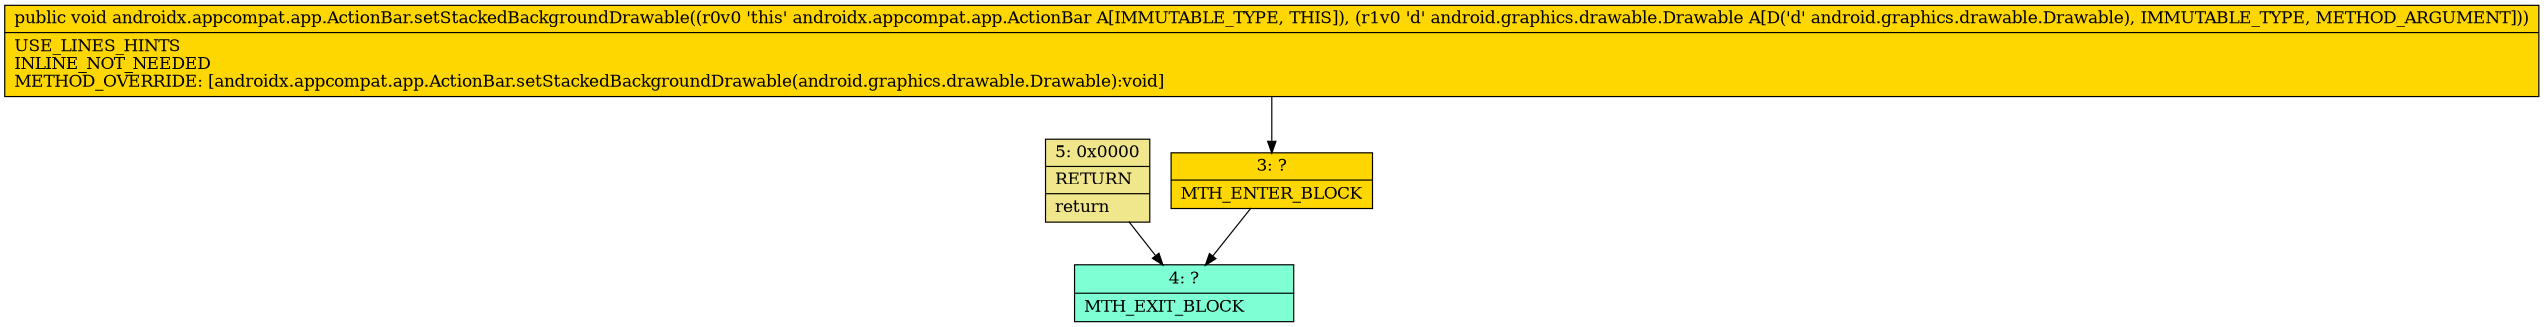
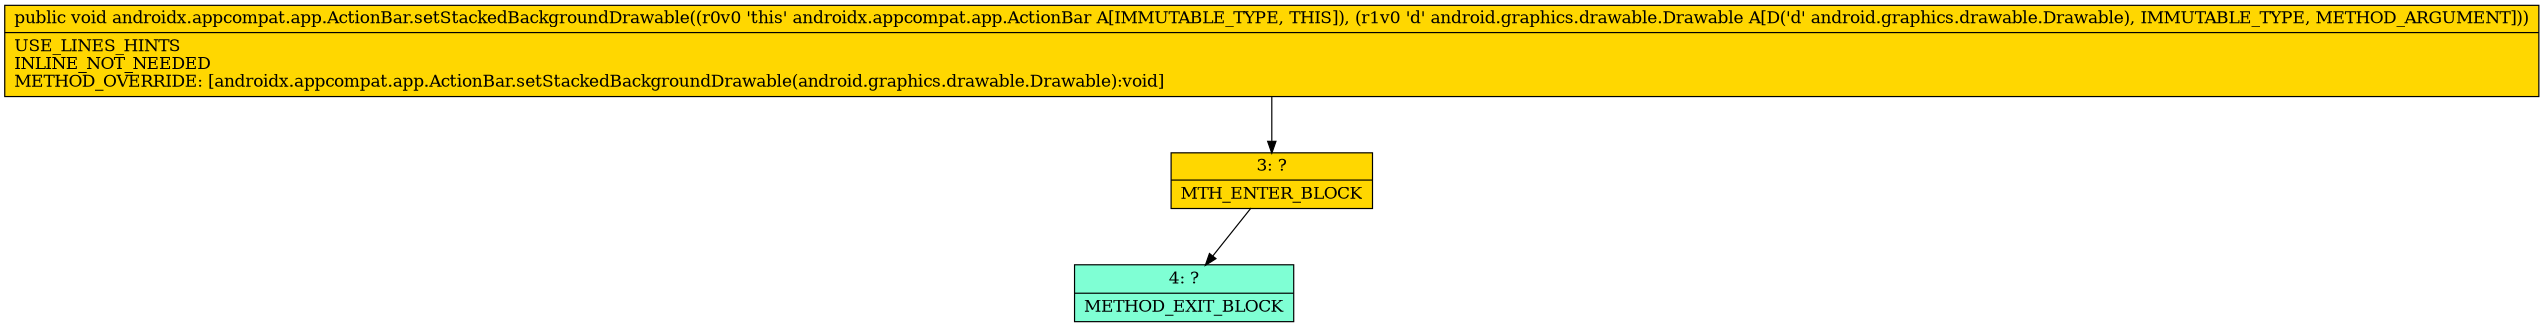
(1098, 181) -> none
(1165, 307) -> (1184, 307)
